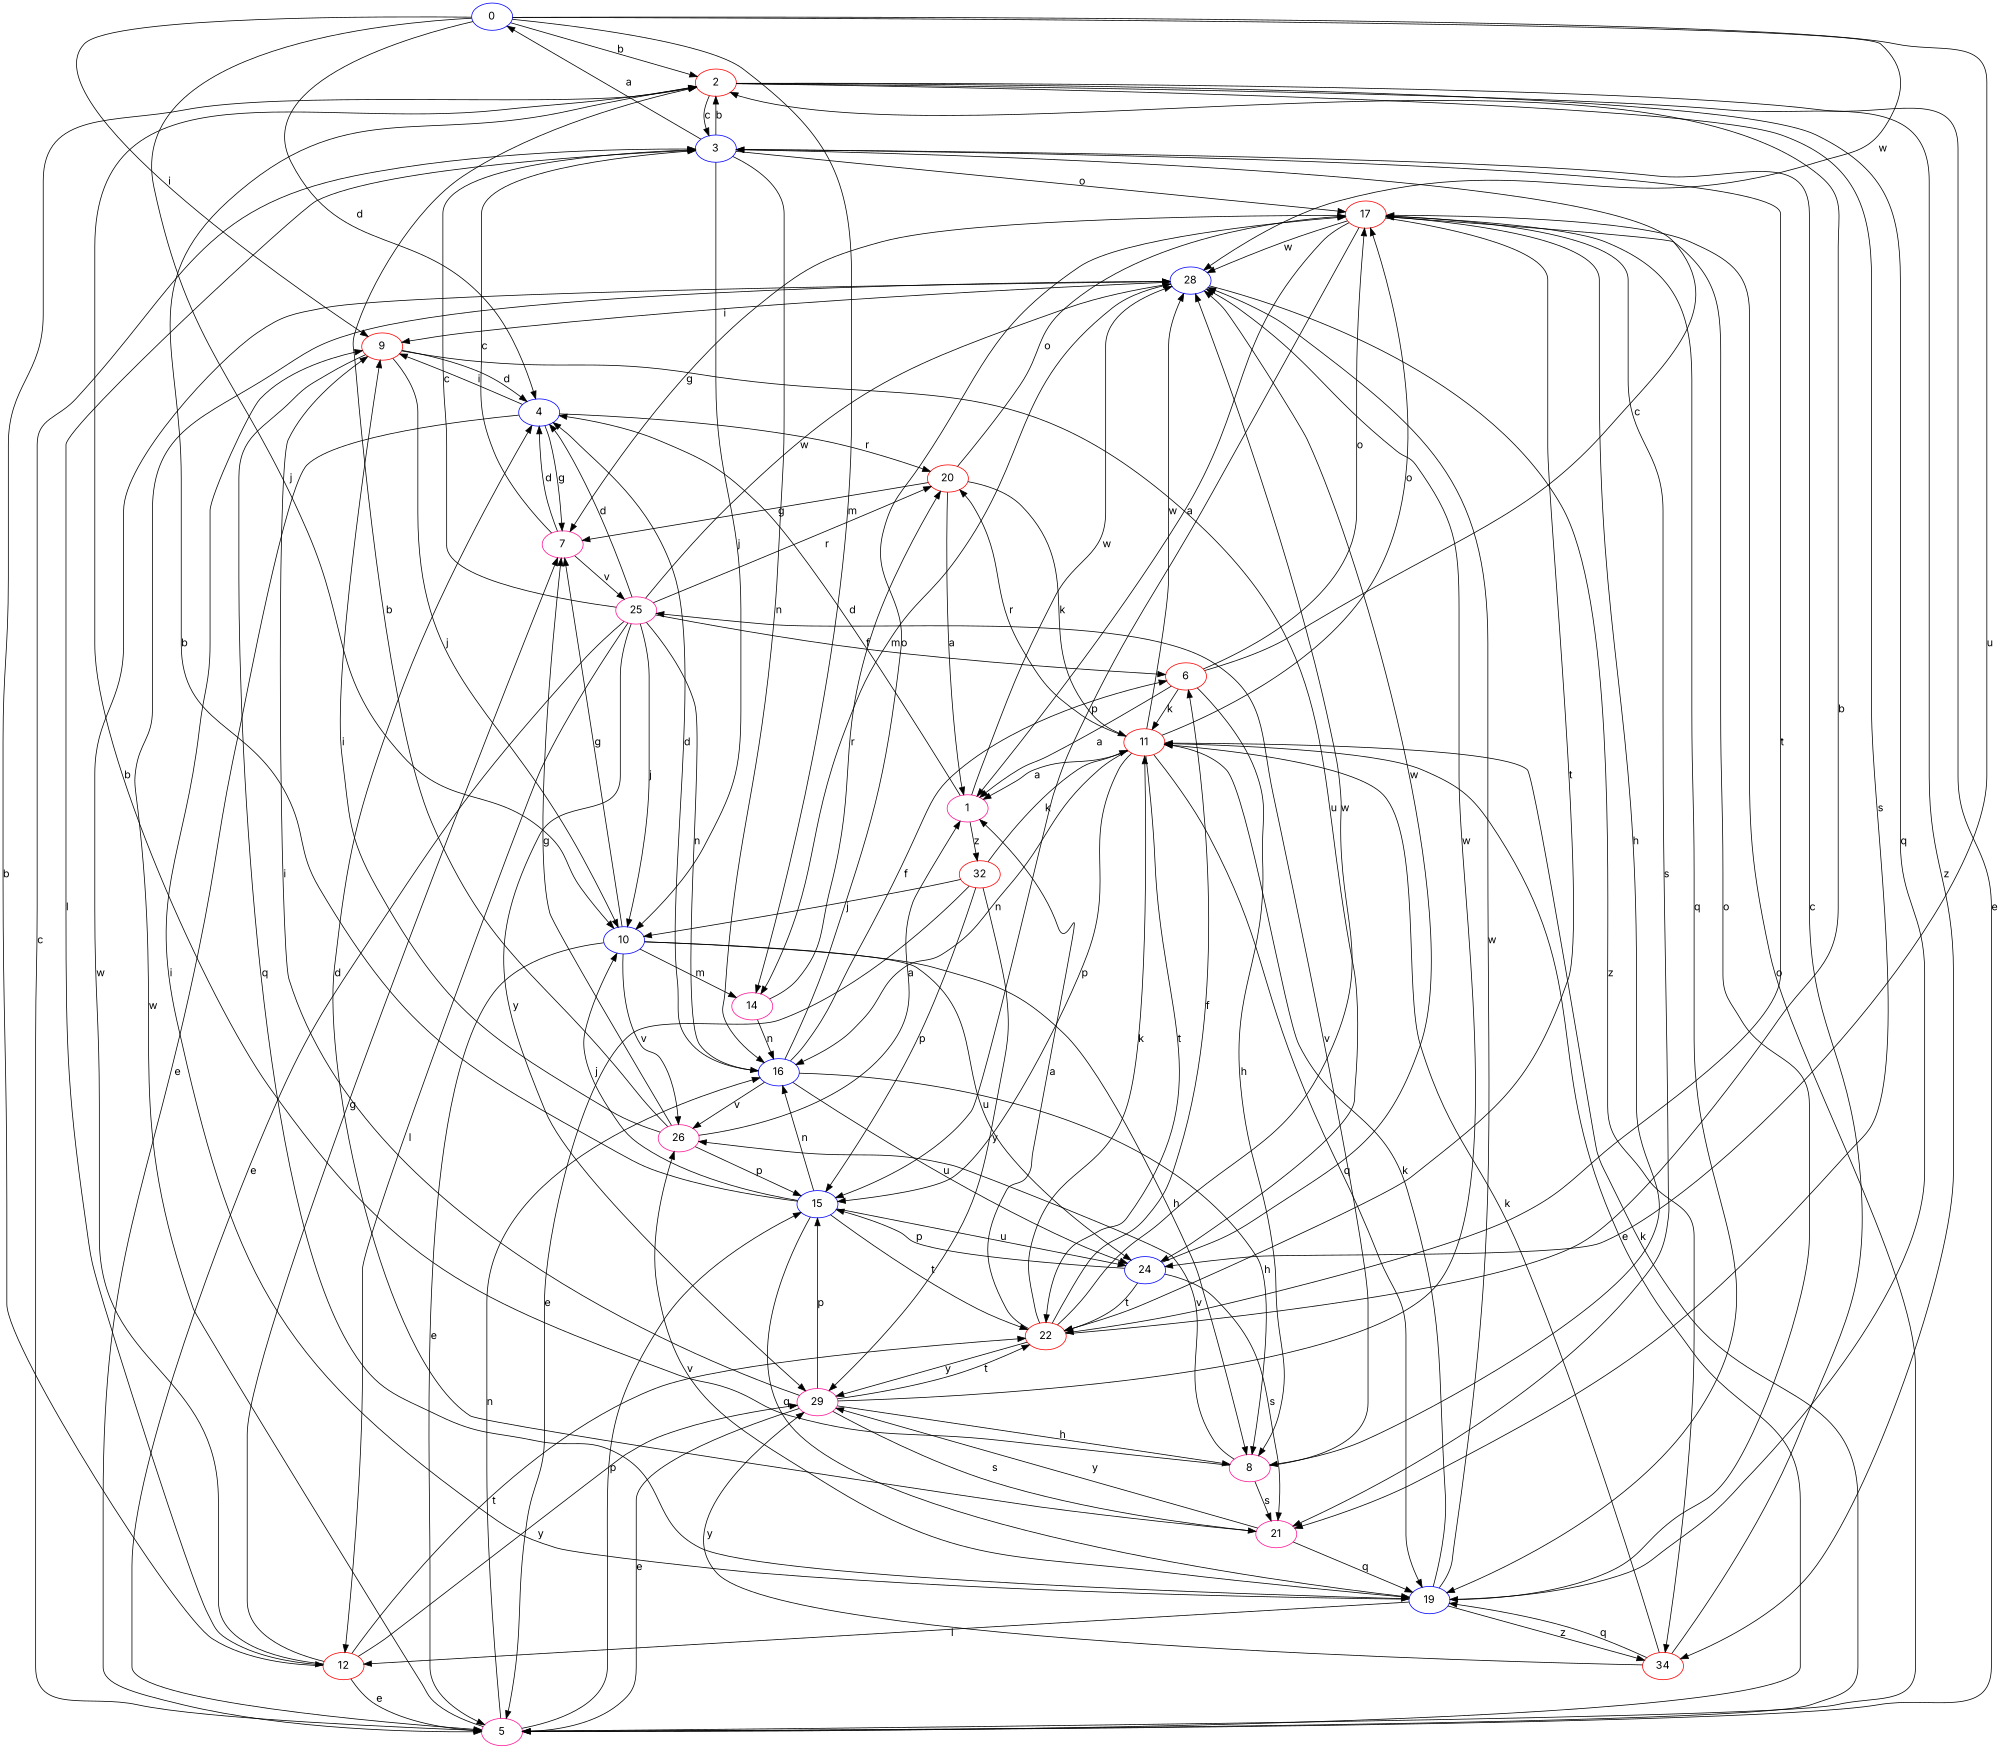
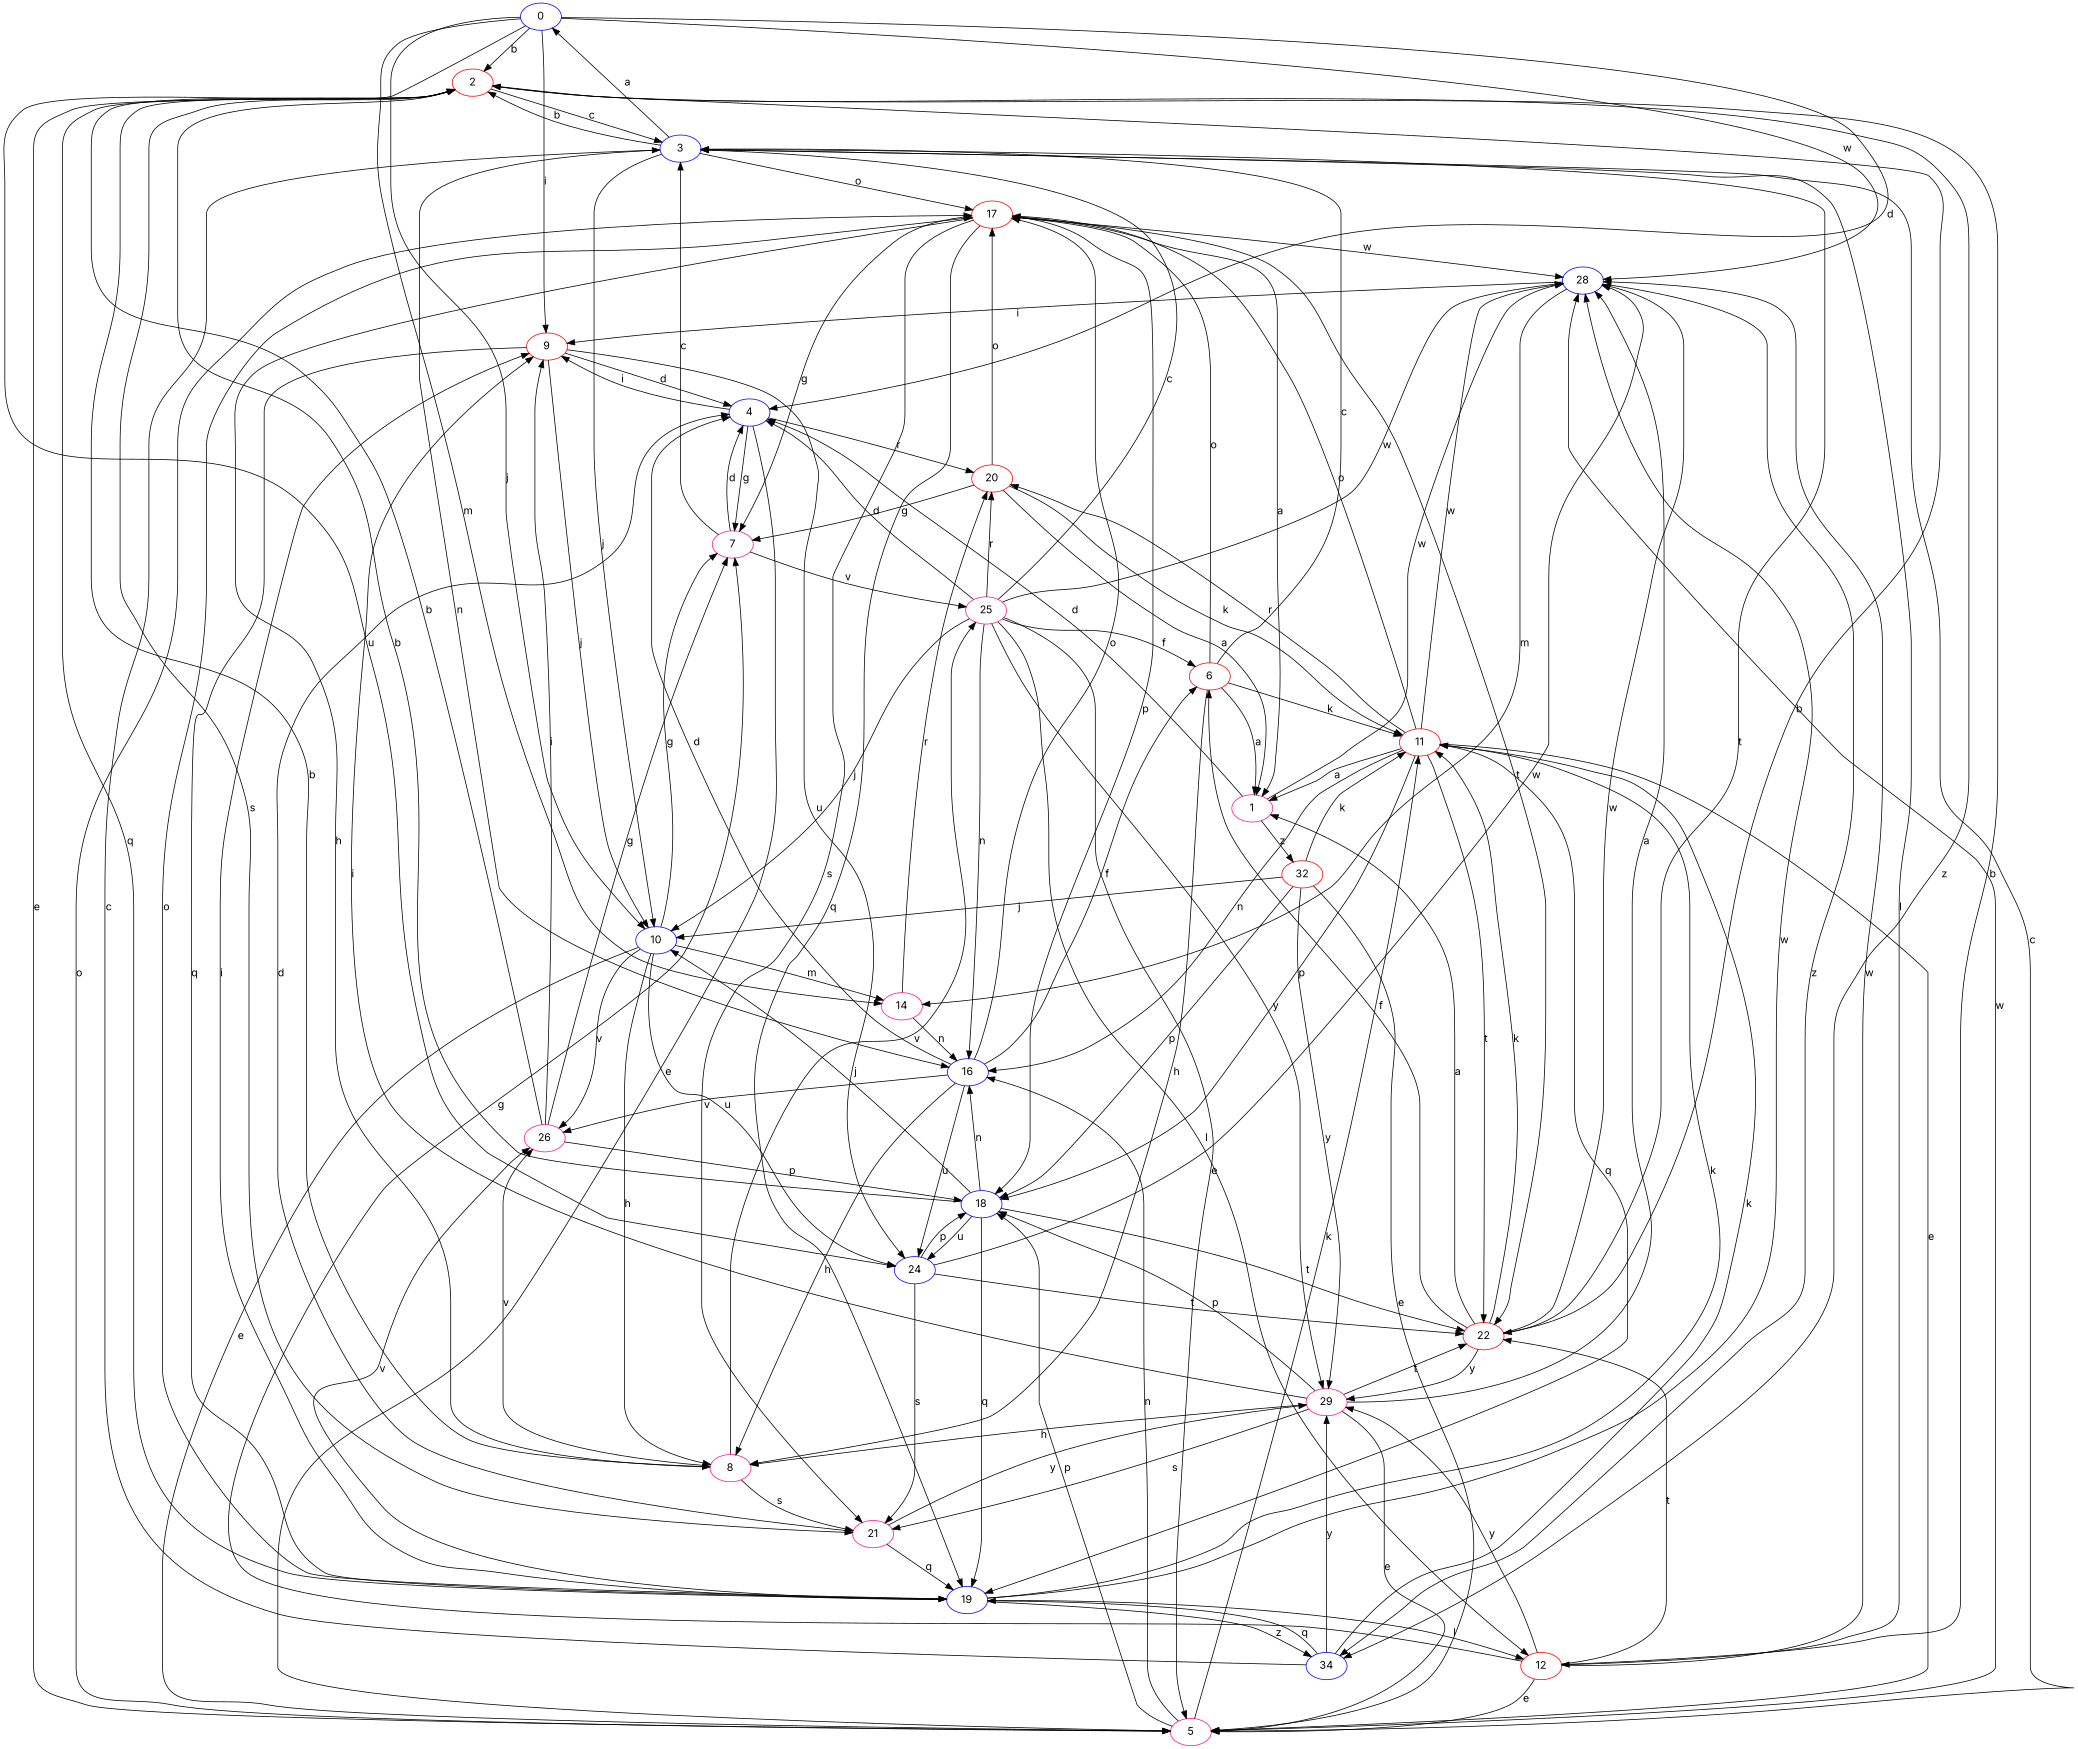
(1467, 841) -> (1647, 841)
(895, 1038) -> none
(817, 1204) -> (982, 1204)
(1663, 1666) -> (1327, 1666)
